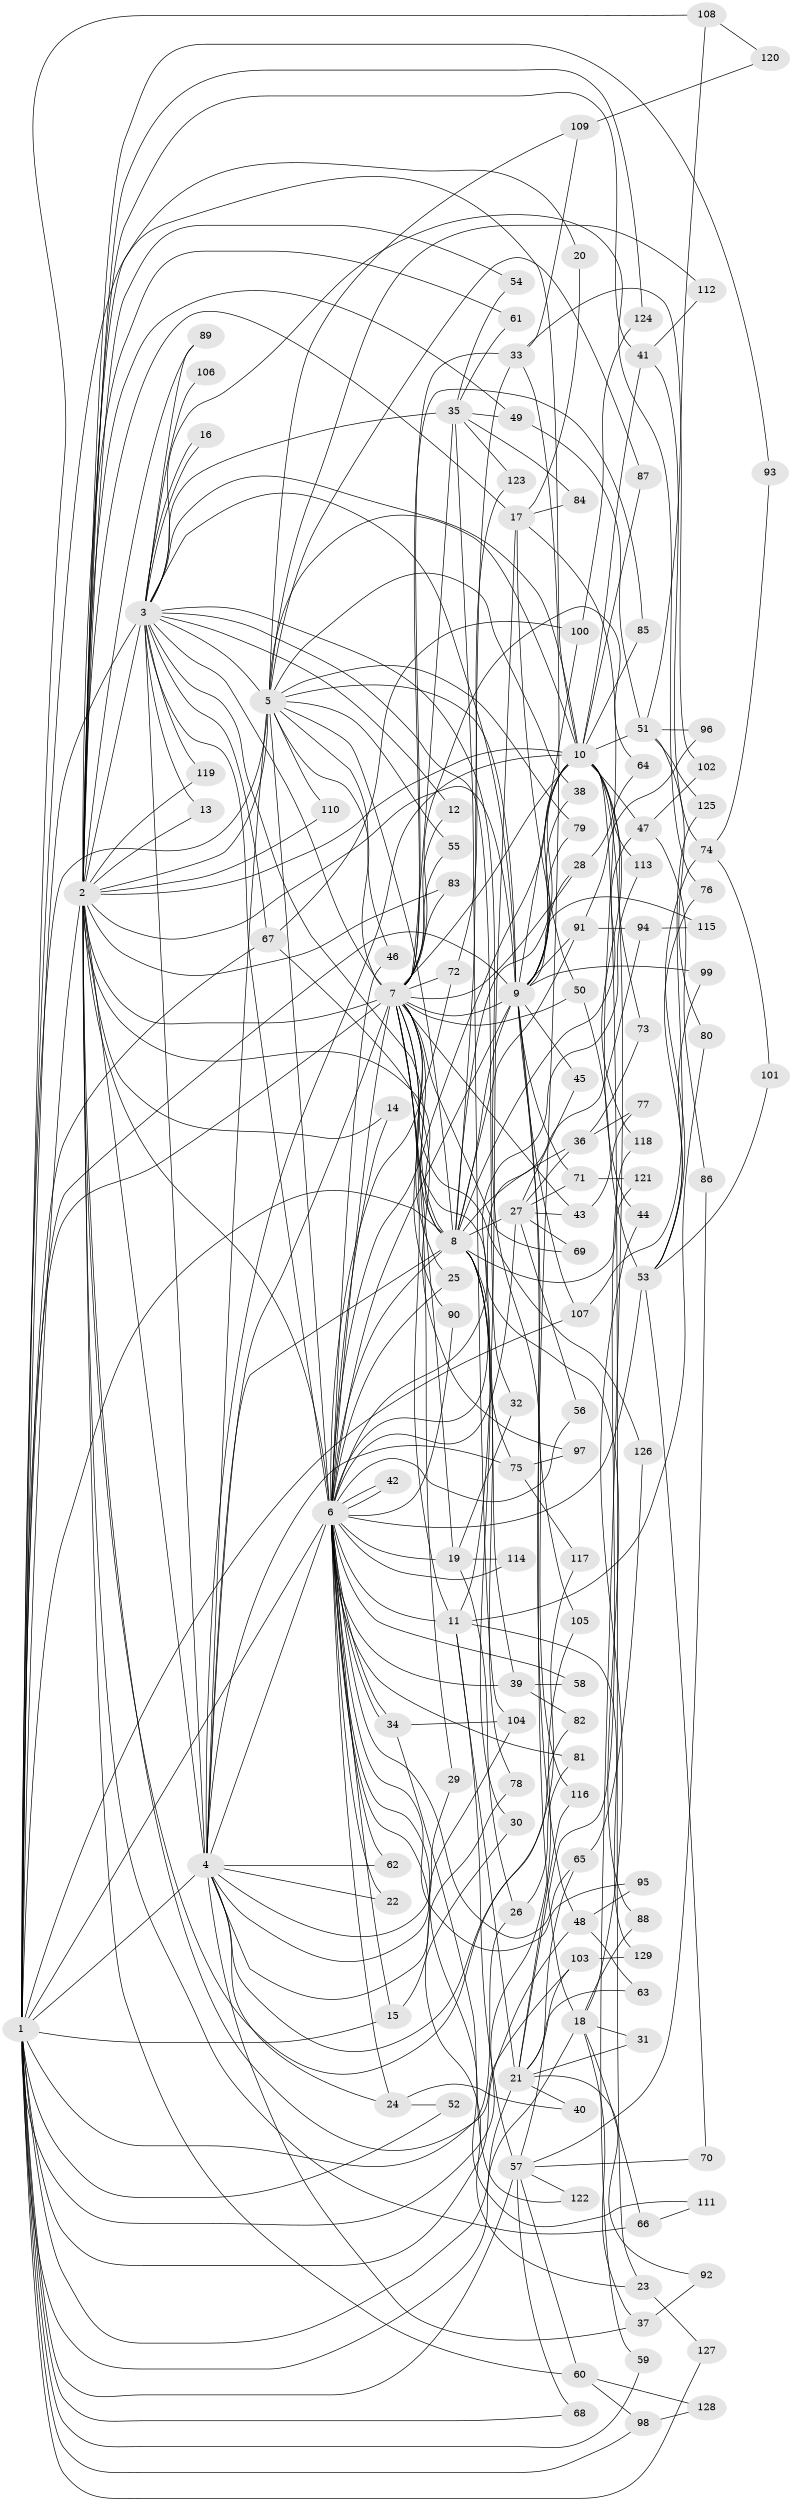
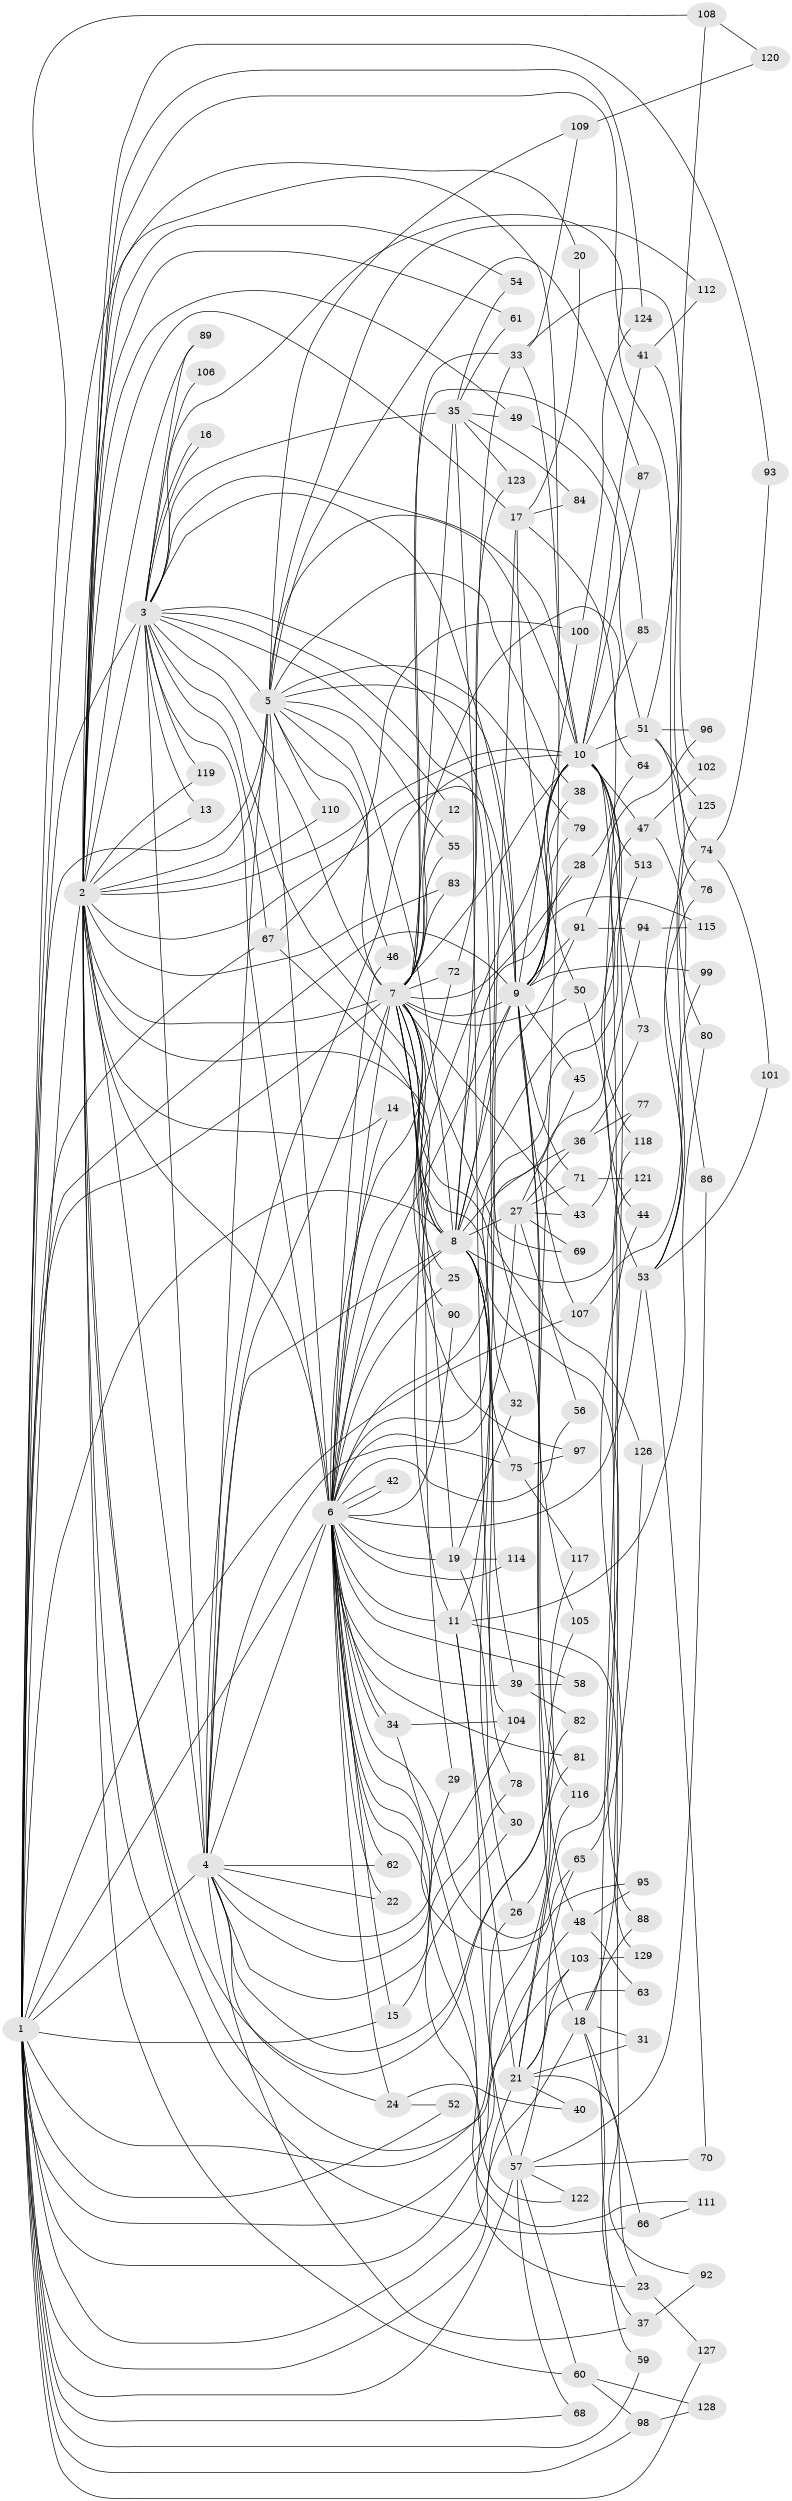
(643, 866) -> (643, 866)
